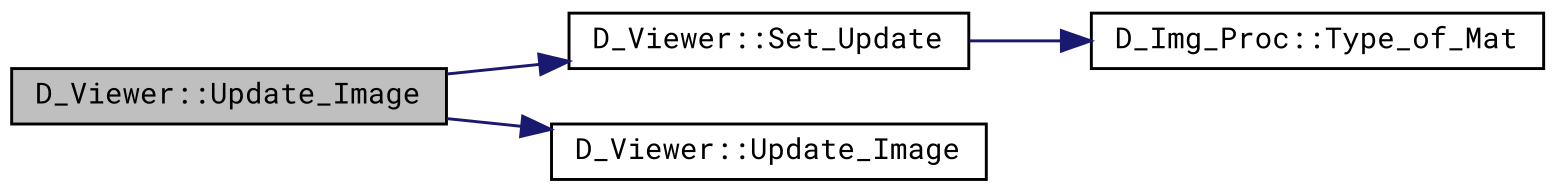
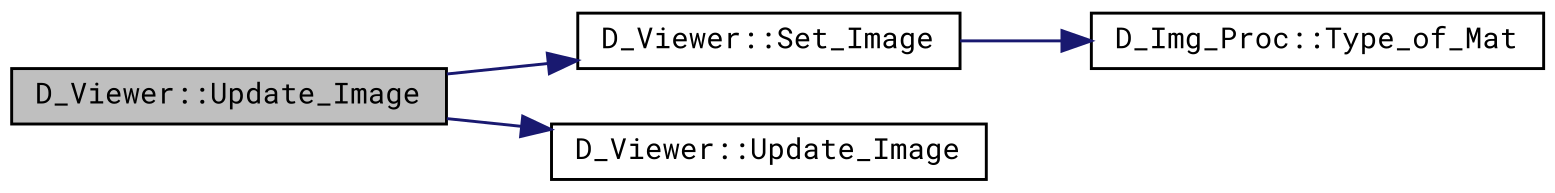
(769, 41) -> (769, 41)
